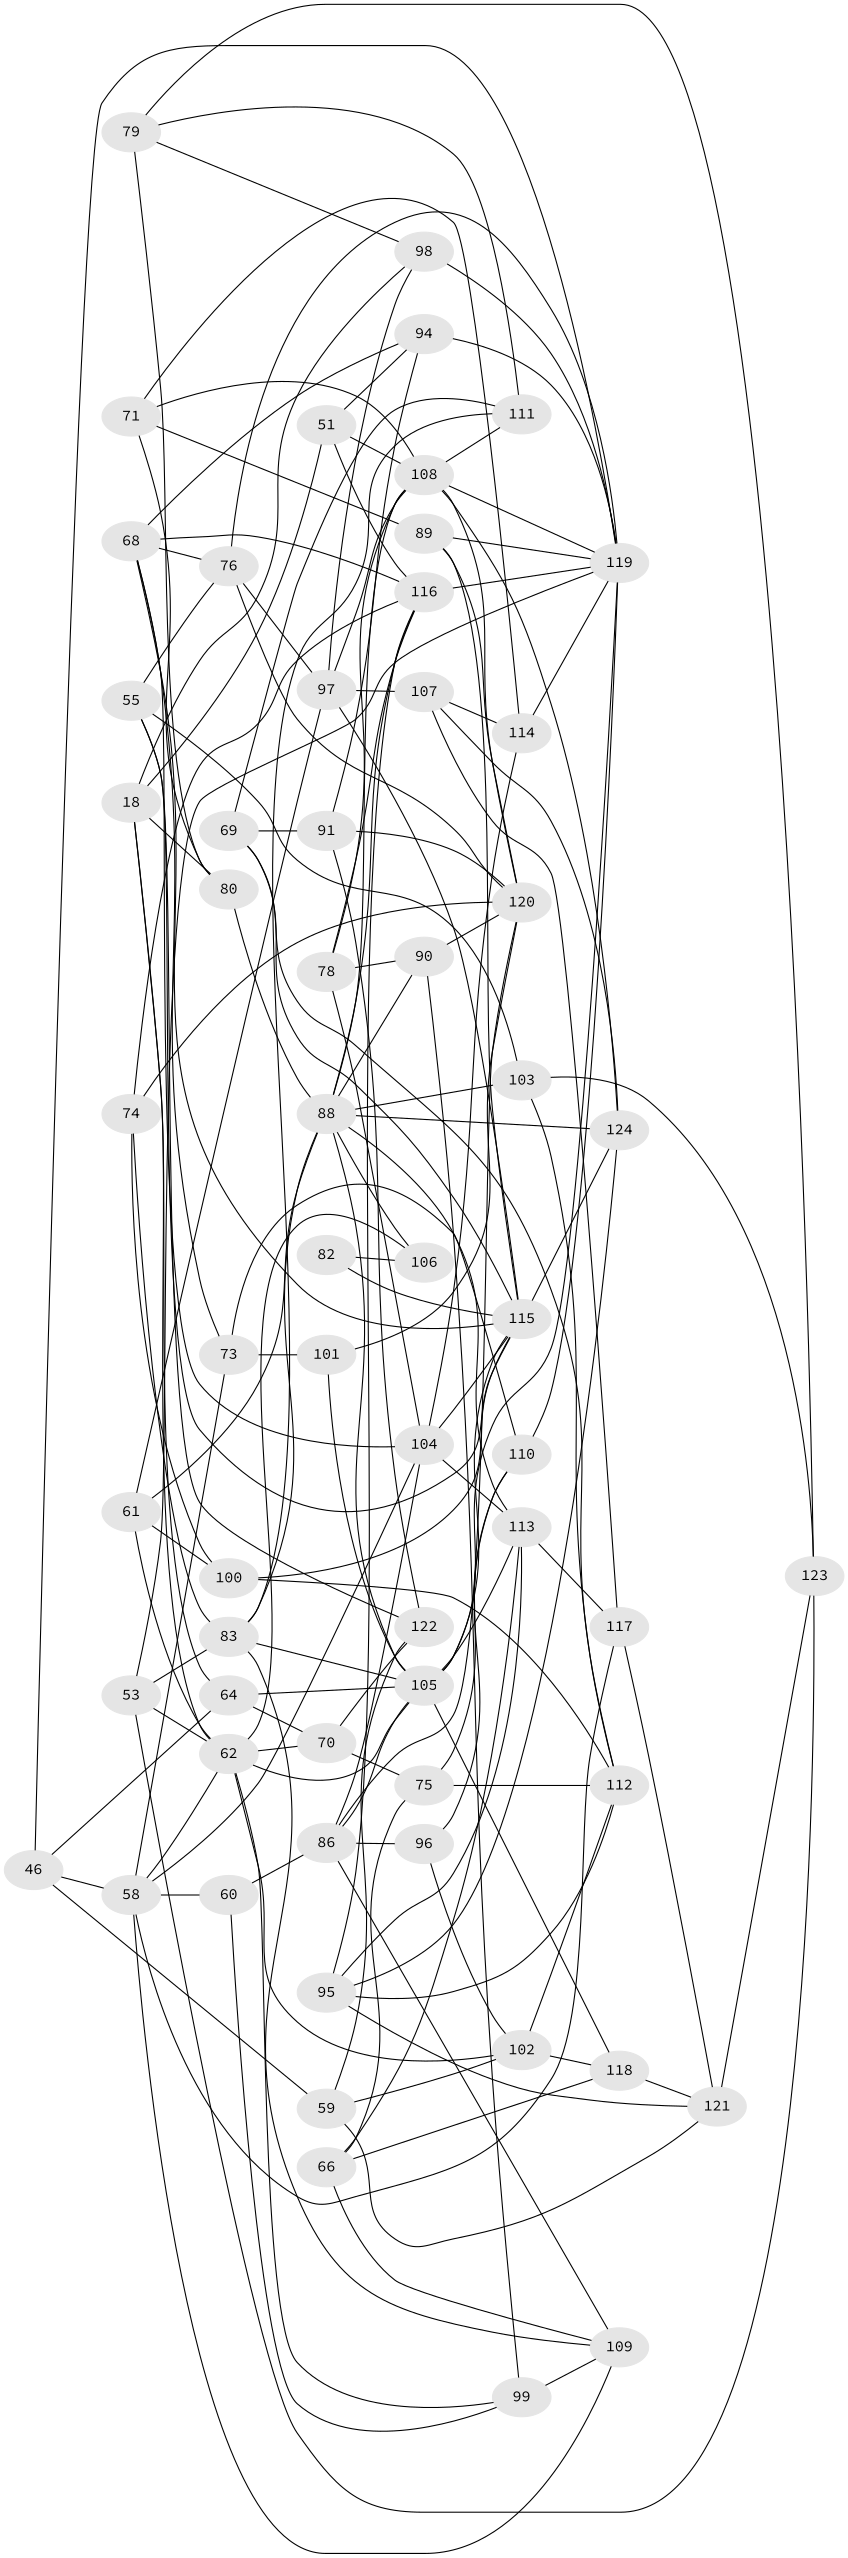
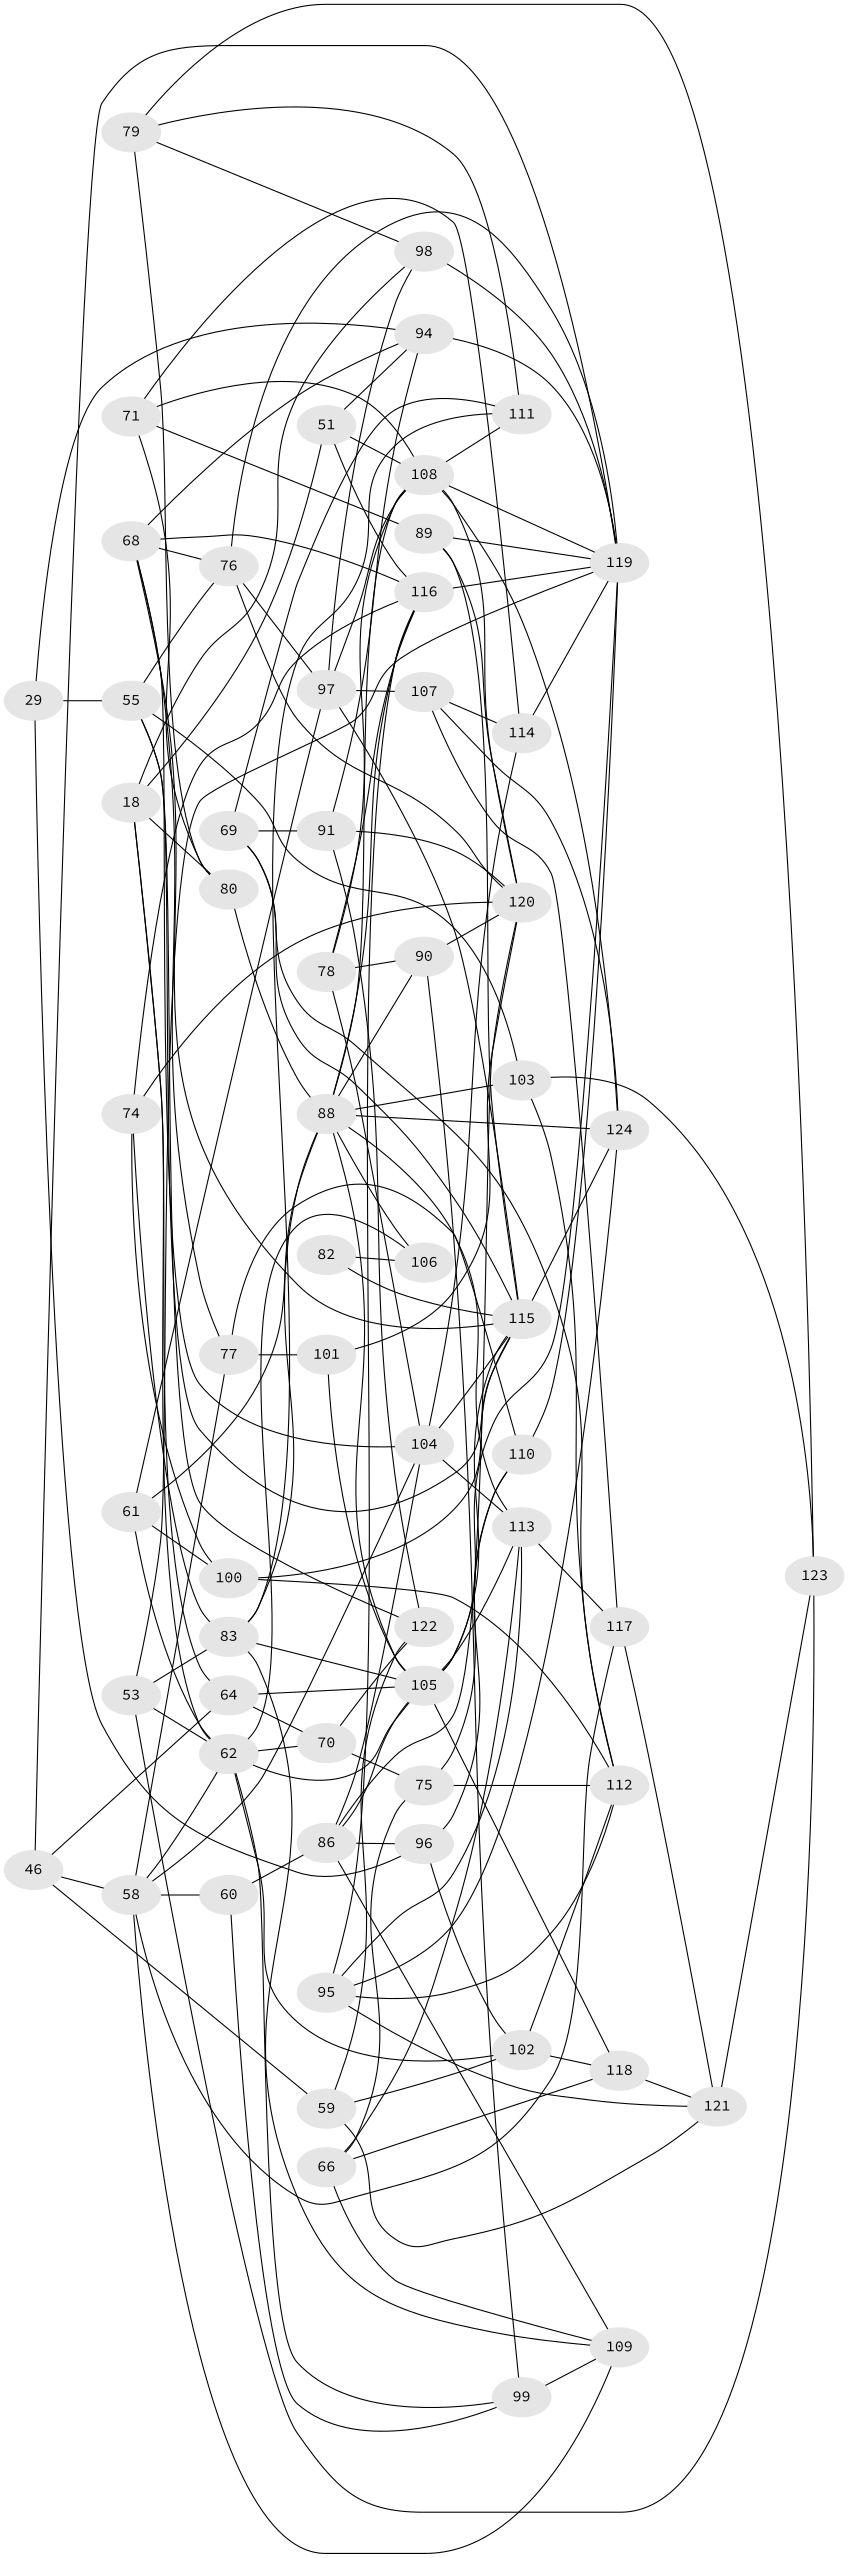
none -> (34, 701)
(229, 1355) -> (229, 1355)
